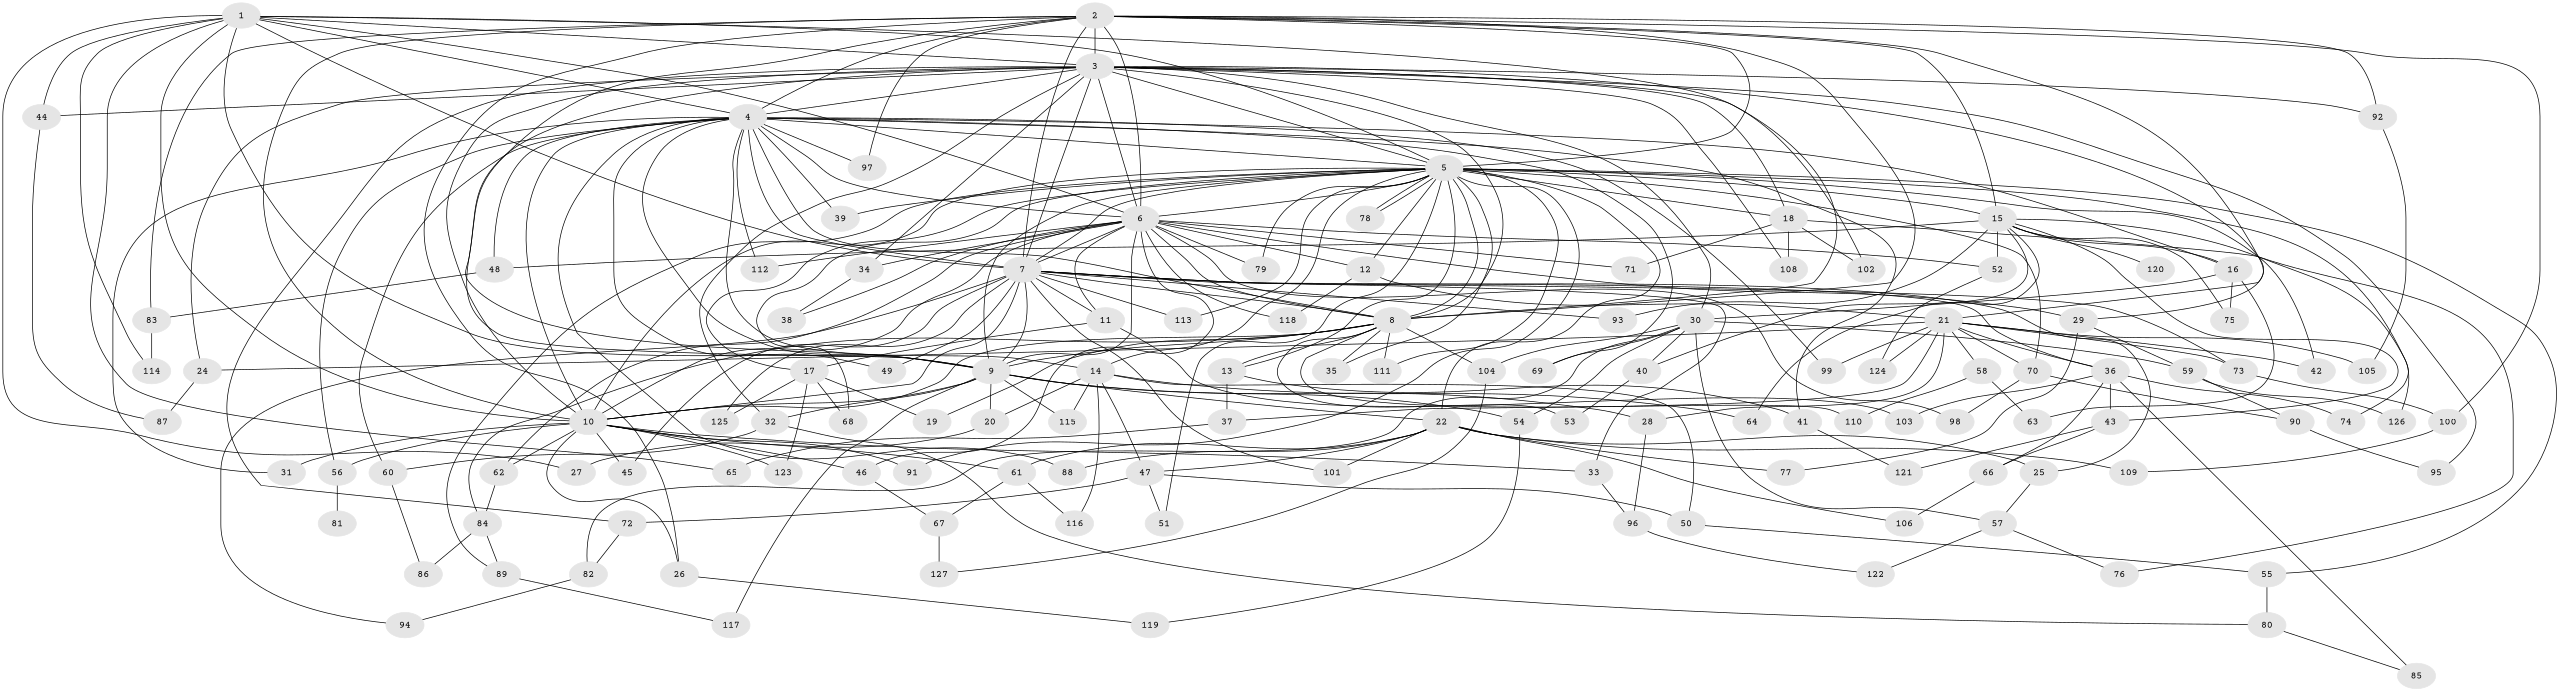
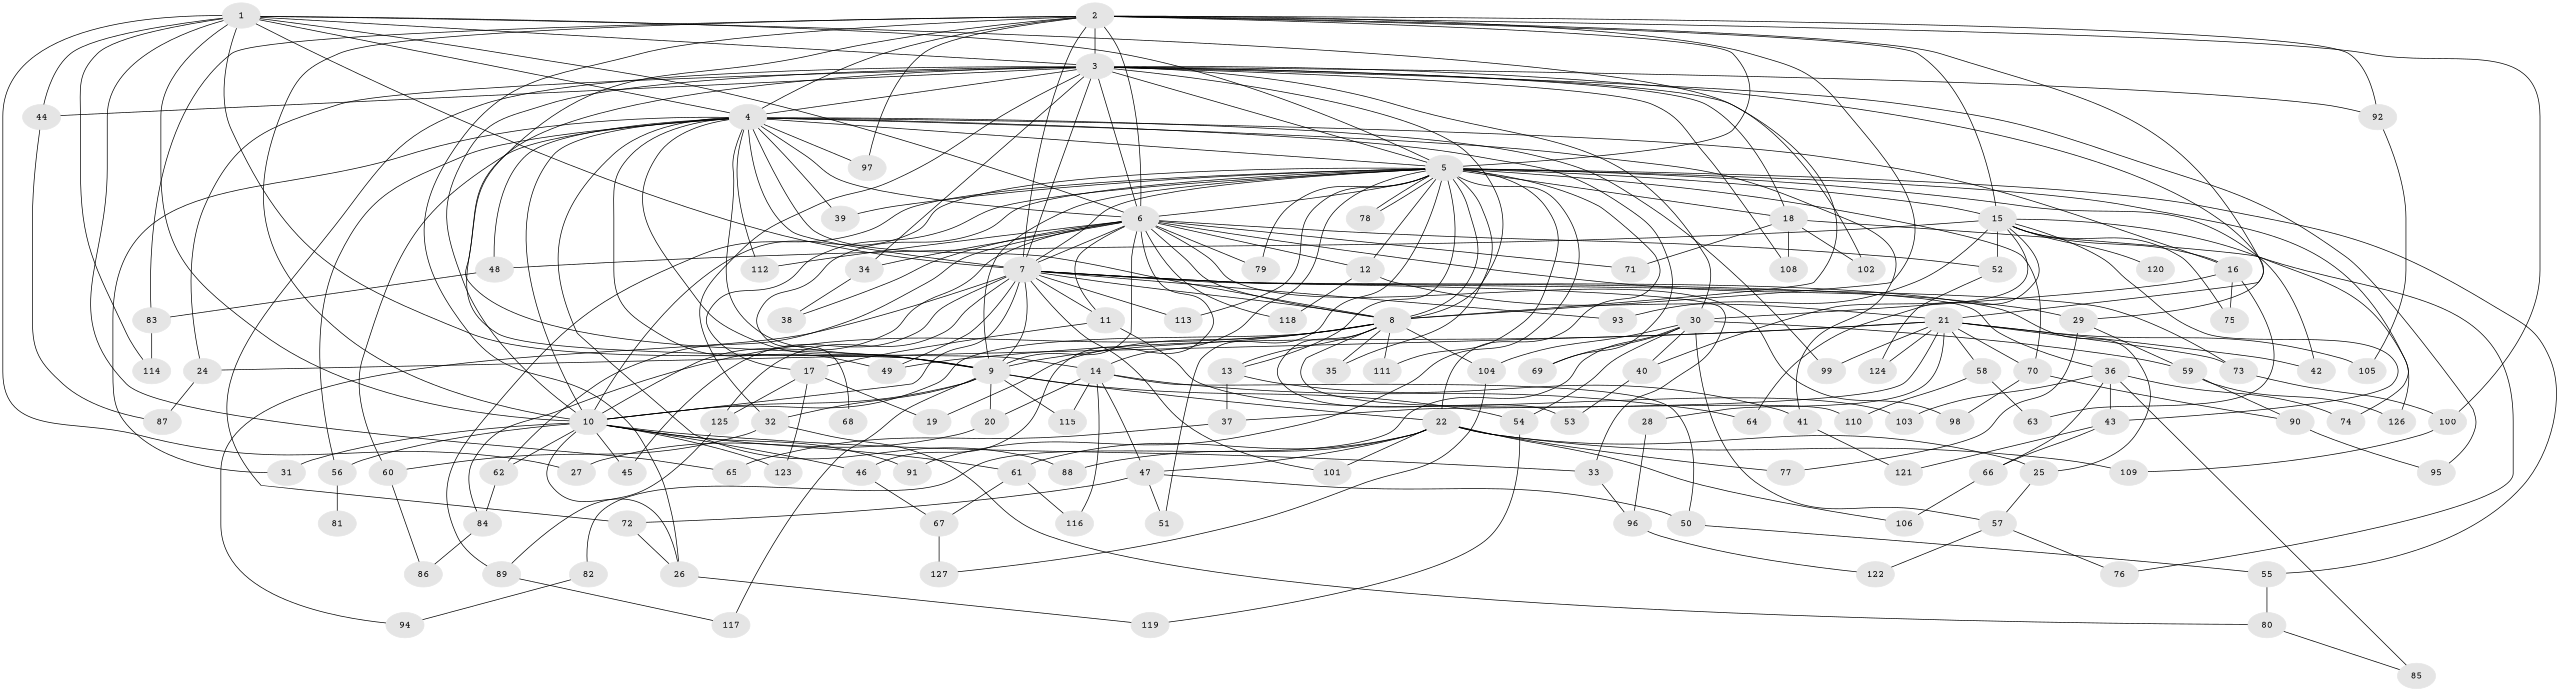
(2025, 349) -> (1414, 339)
(823, 390) -> none
(1320, 393) -> none
(492, 549) -> (589, 506)
(608, 549) -> (653, 549)
